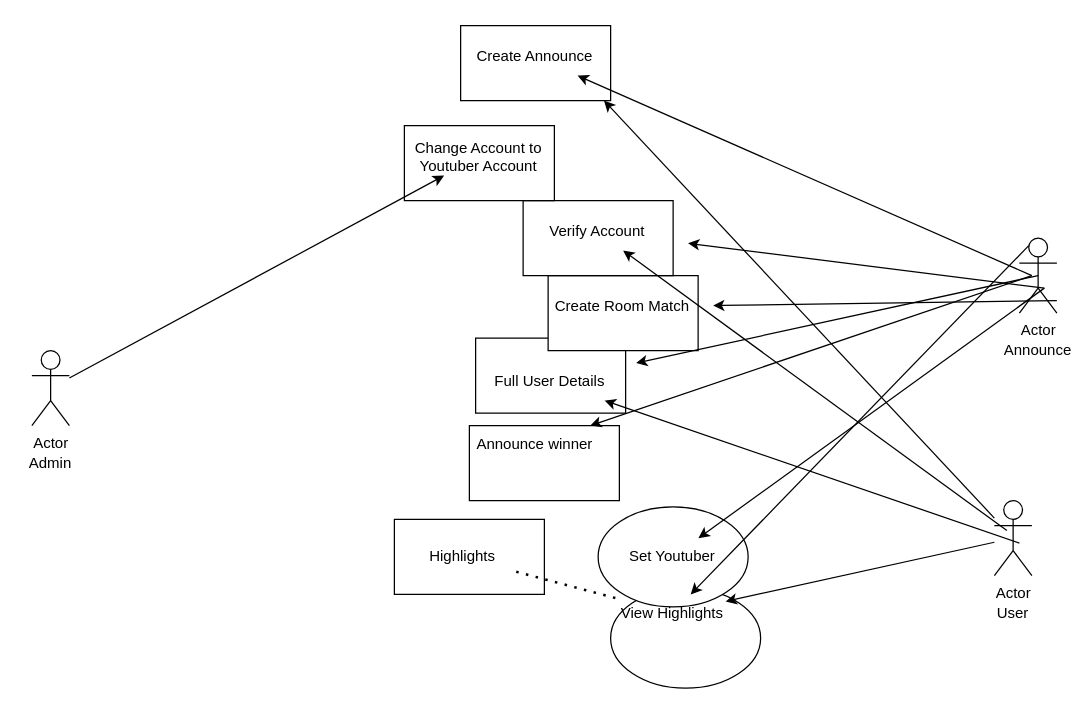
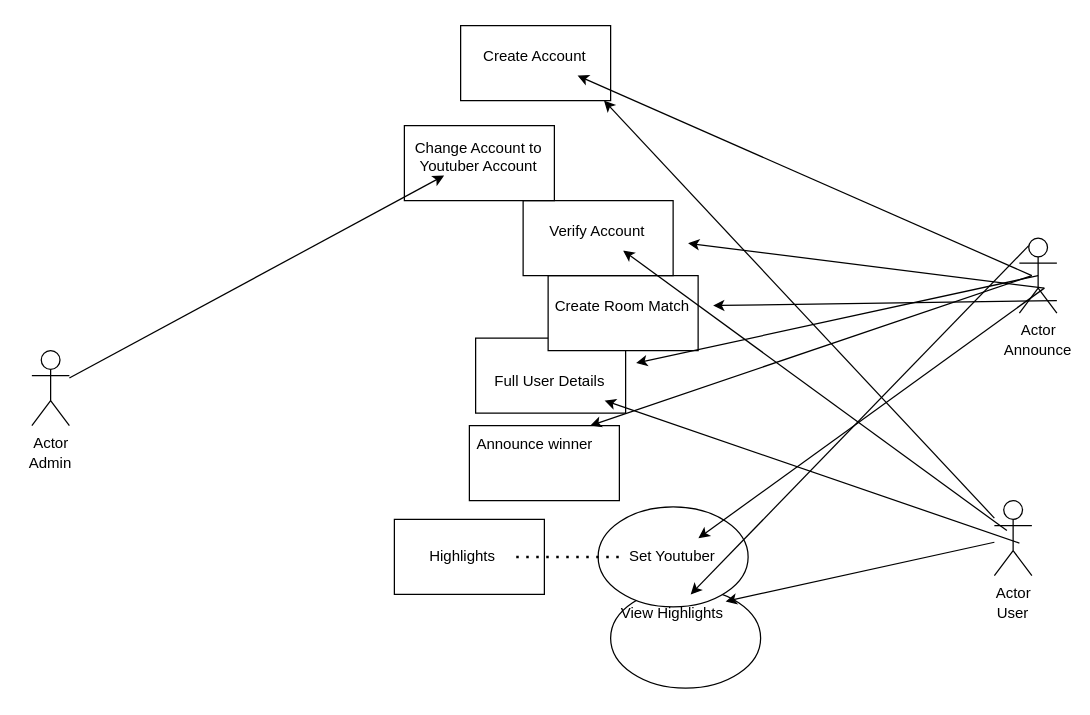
(535, 57) -> (535, 57)
none -> (567, 557)
(566, 585) -> none
